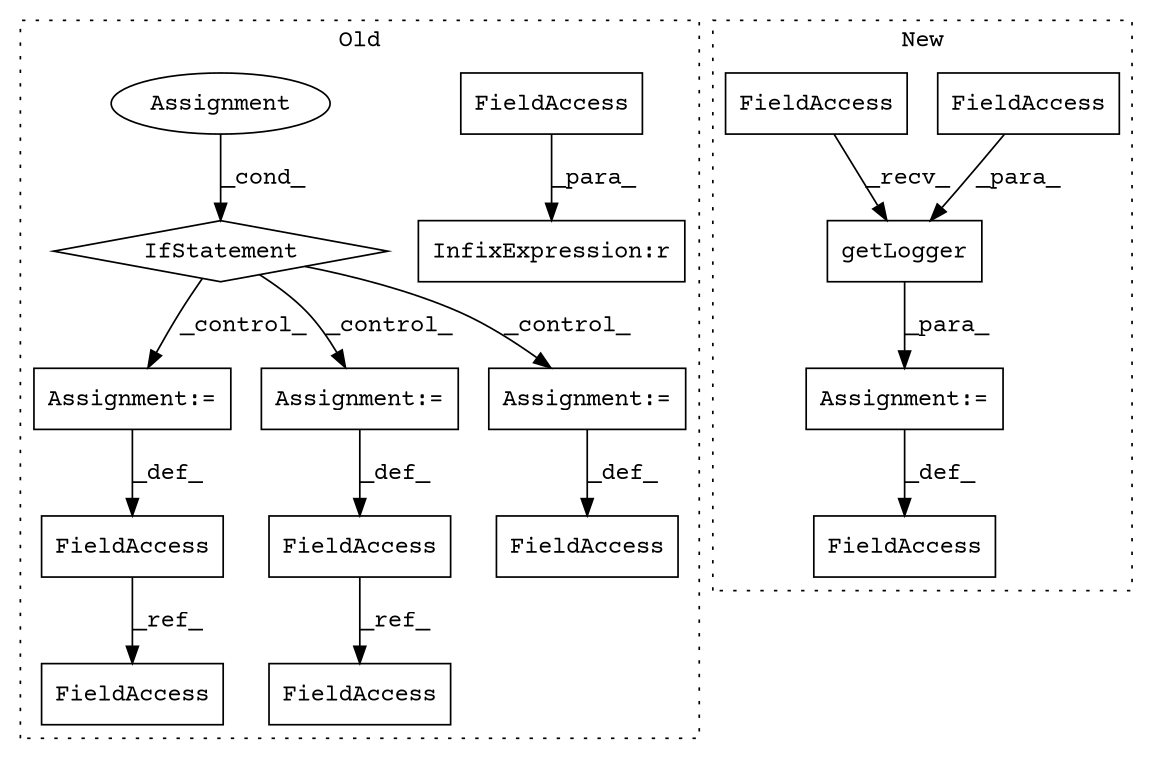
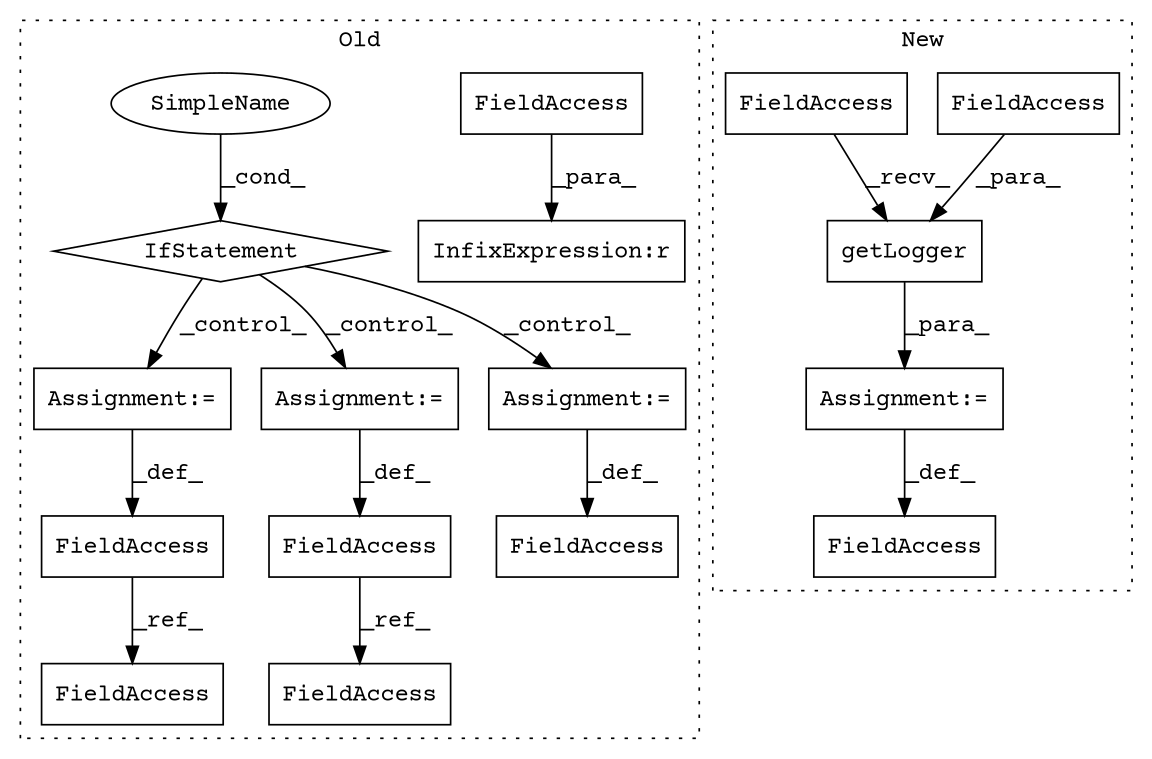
(221, 104) -> (221, 104)
